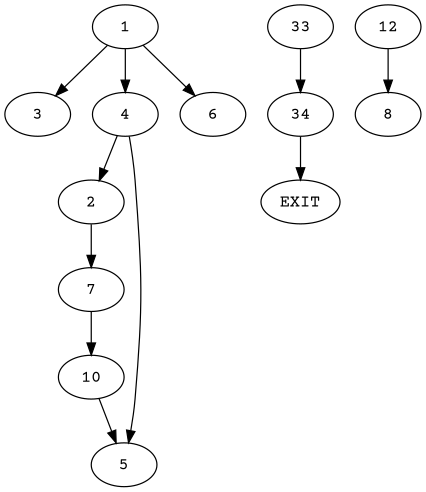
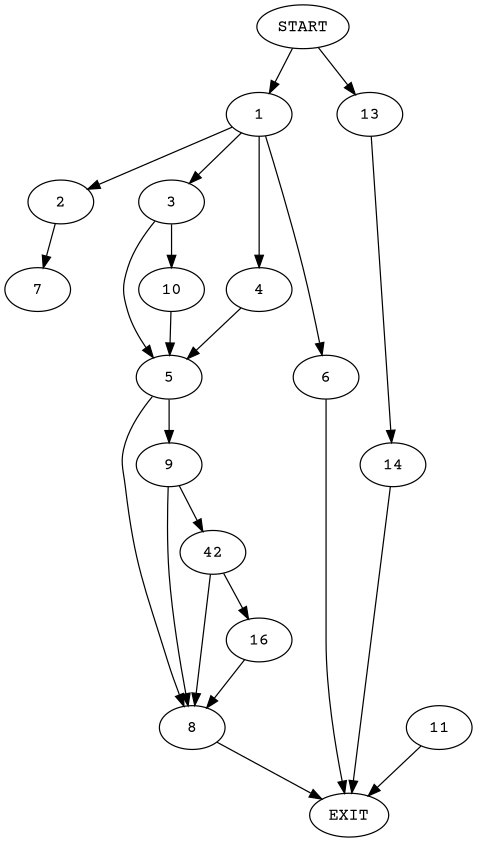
(301, 27) -> (370, 114)
none -> (303, 27)
(388, 27) -> (213, 552)
(301, 114) -> (393, 465)
(111, 152) -> (166, 156)
none -> (124, 283)
(91, 327) -> (172, 240)
none -> (169, 465)
none -> (134, 545)
none -> (326, 591)
none -> (259, 640)
none -> (439, 728)
none -> (264, 768)
